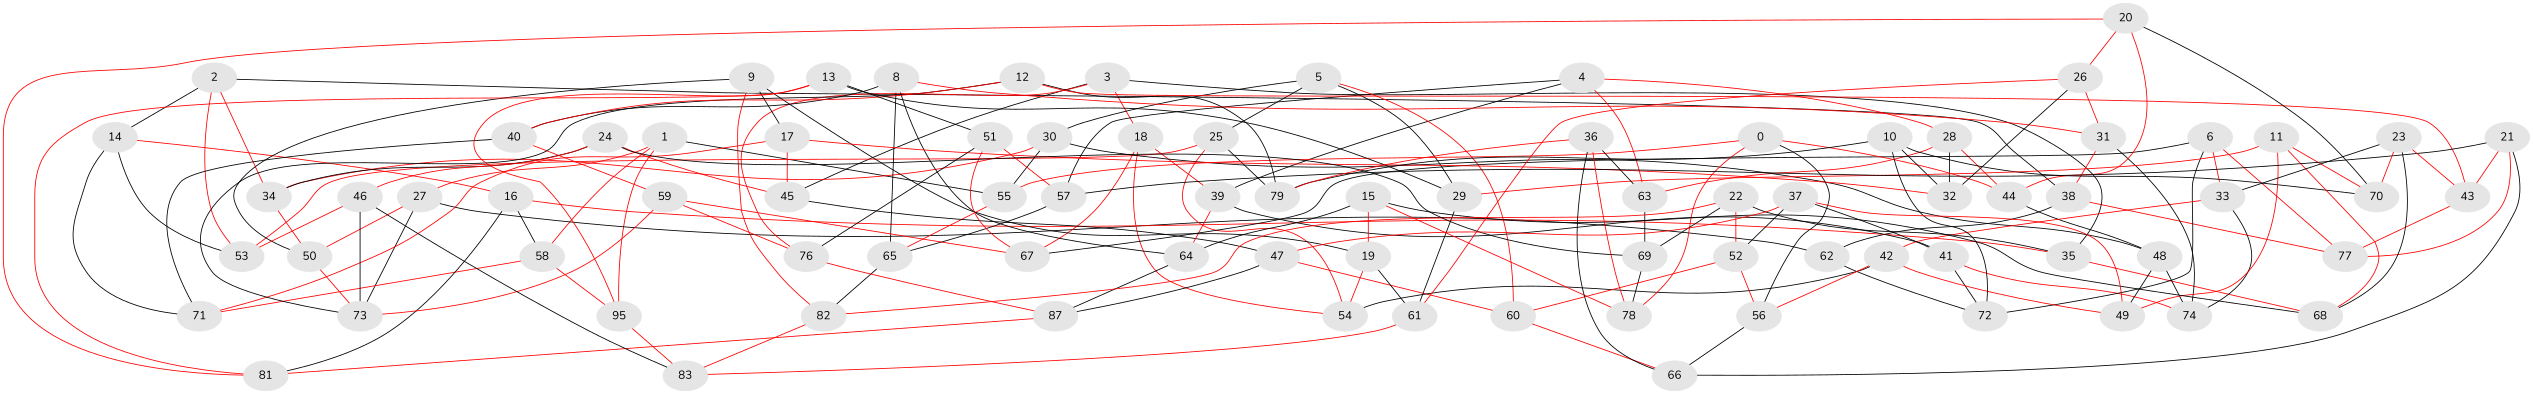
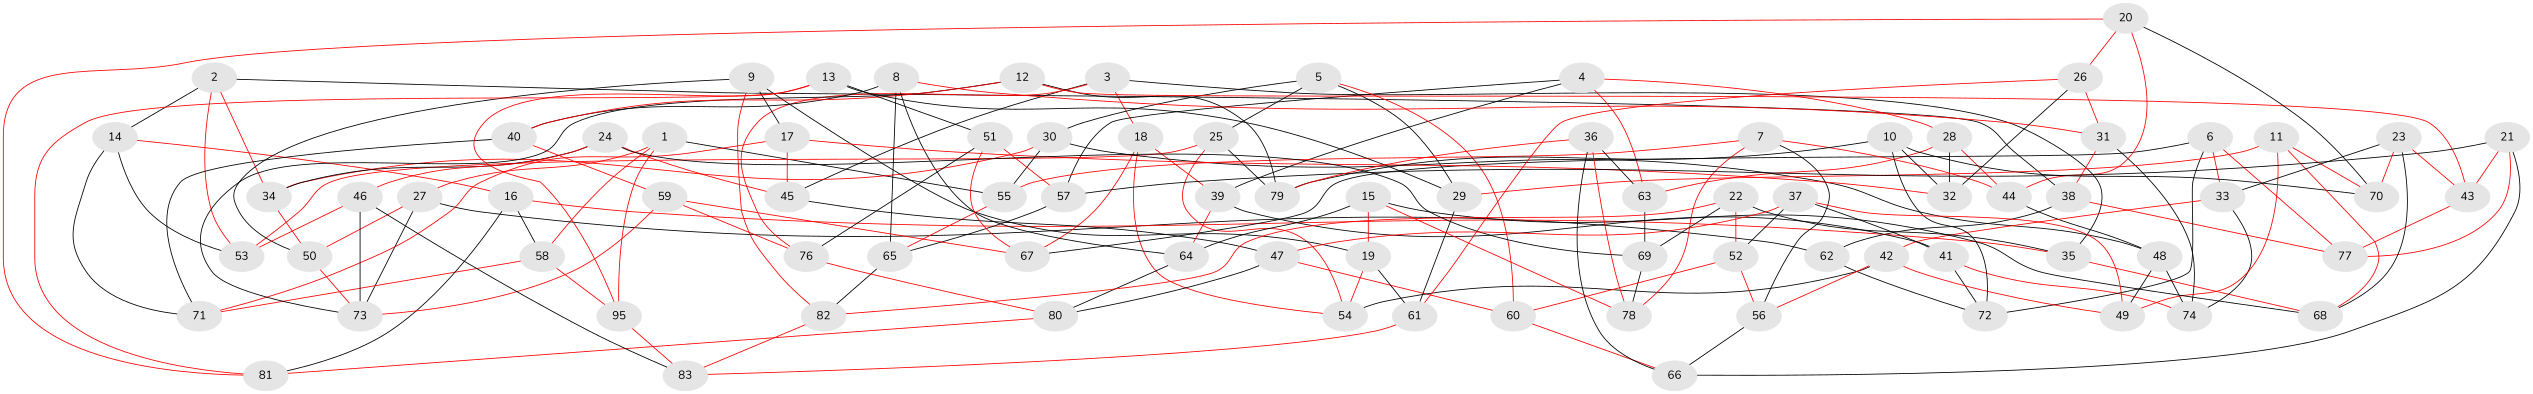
(1761, 137) -> (1761, 137)
(1055, 316) -> (1055, 316)
